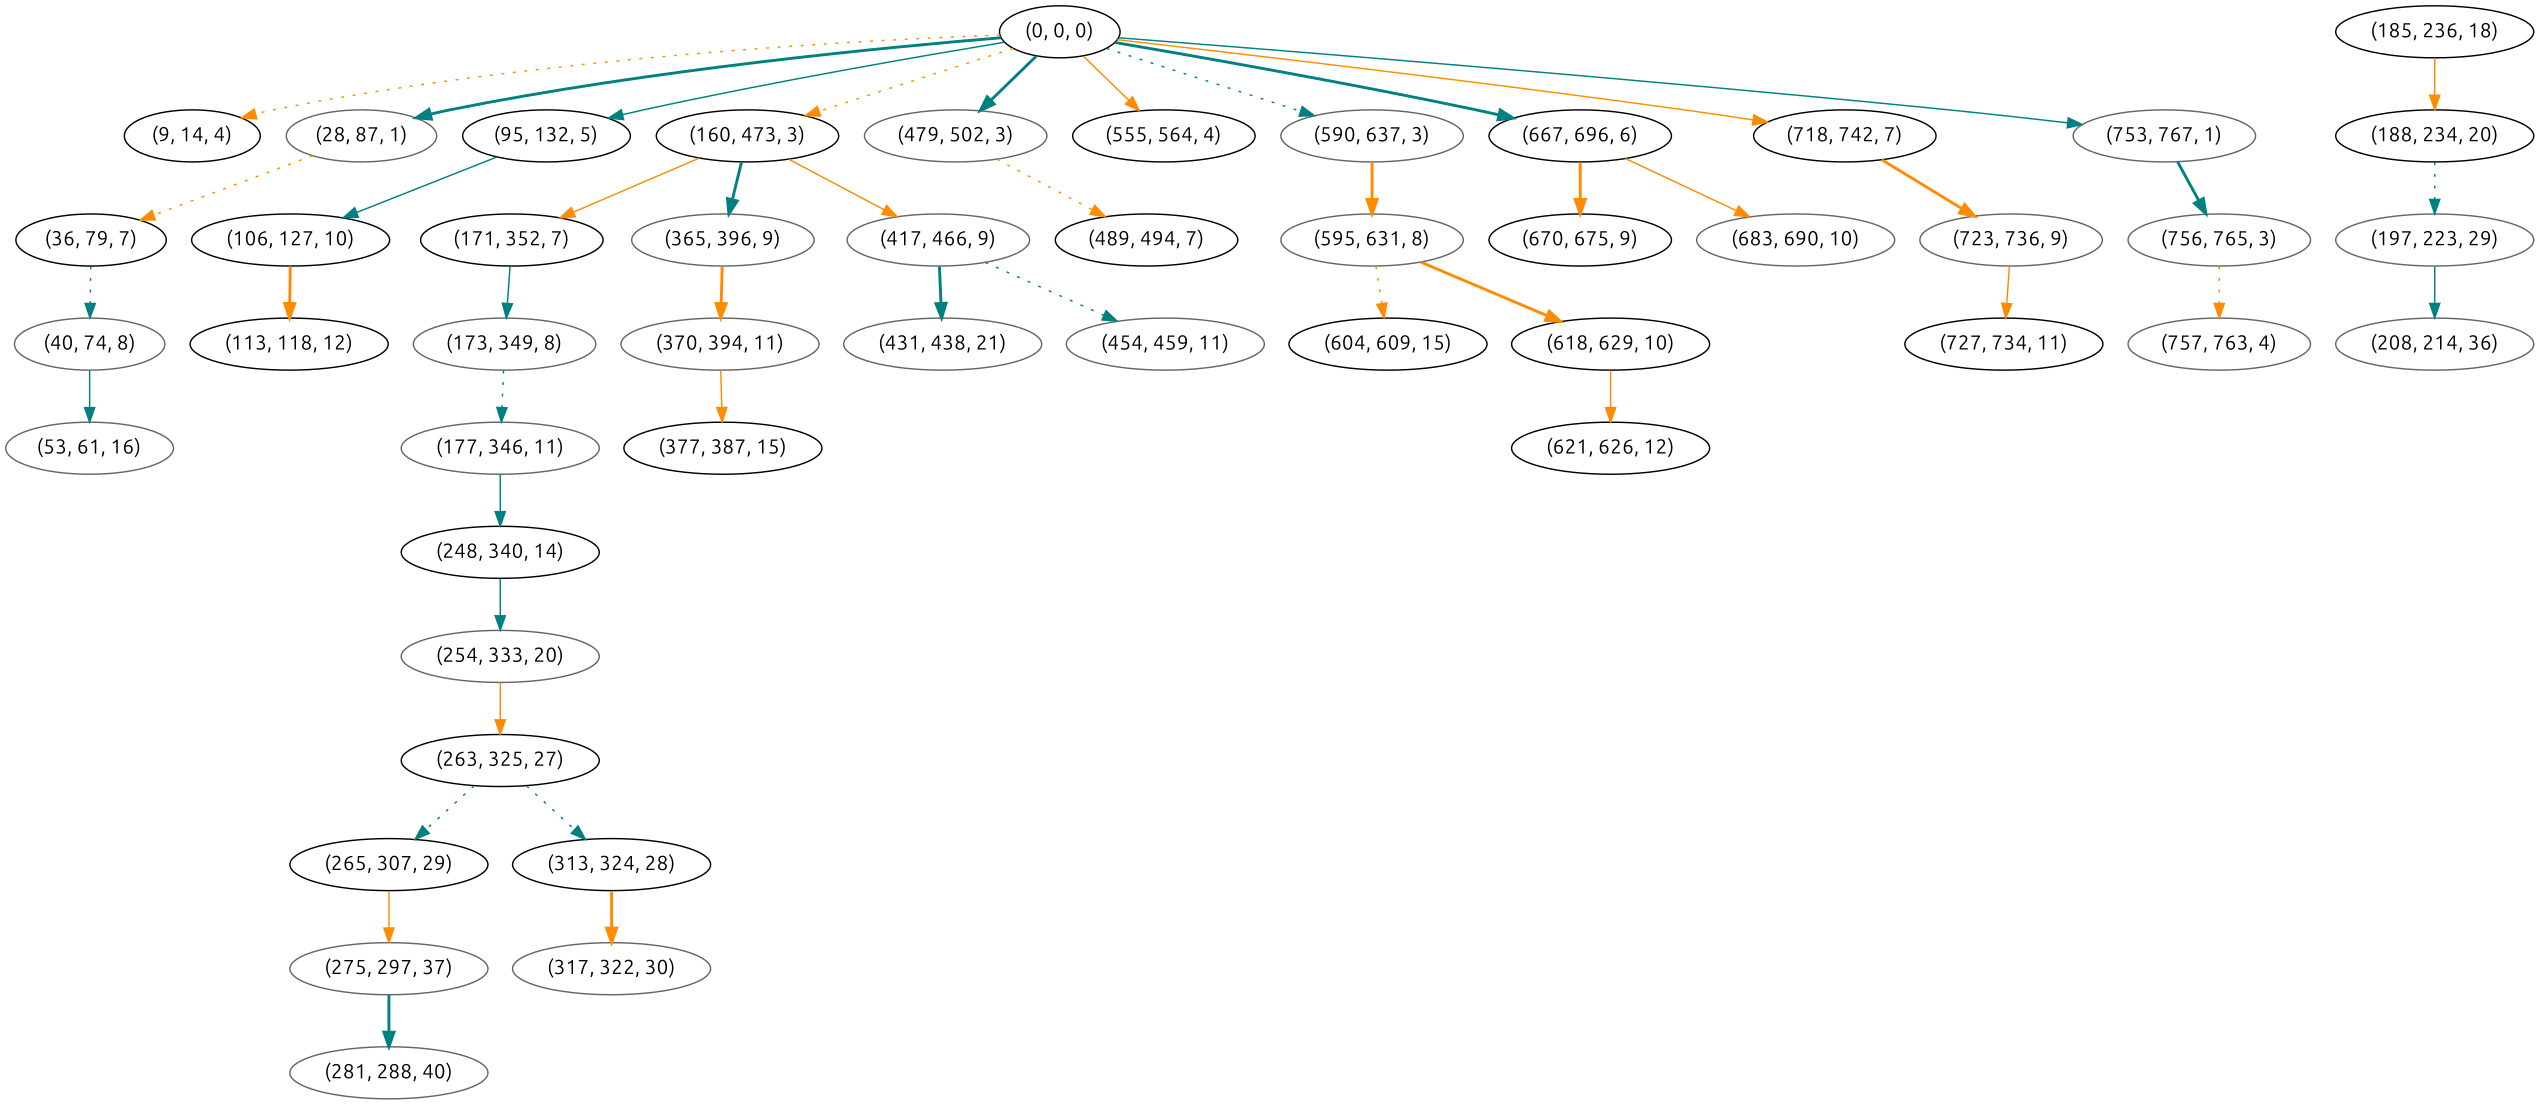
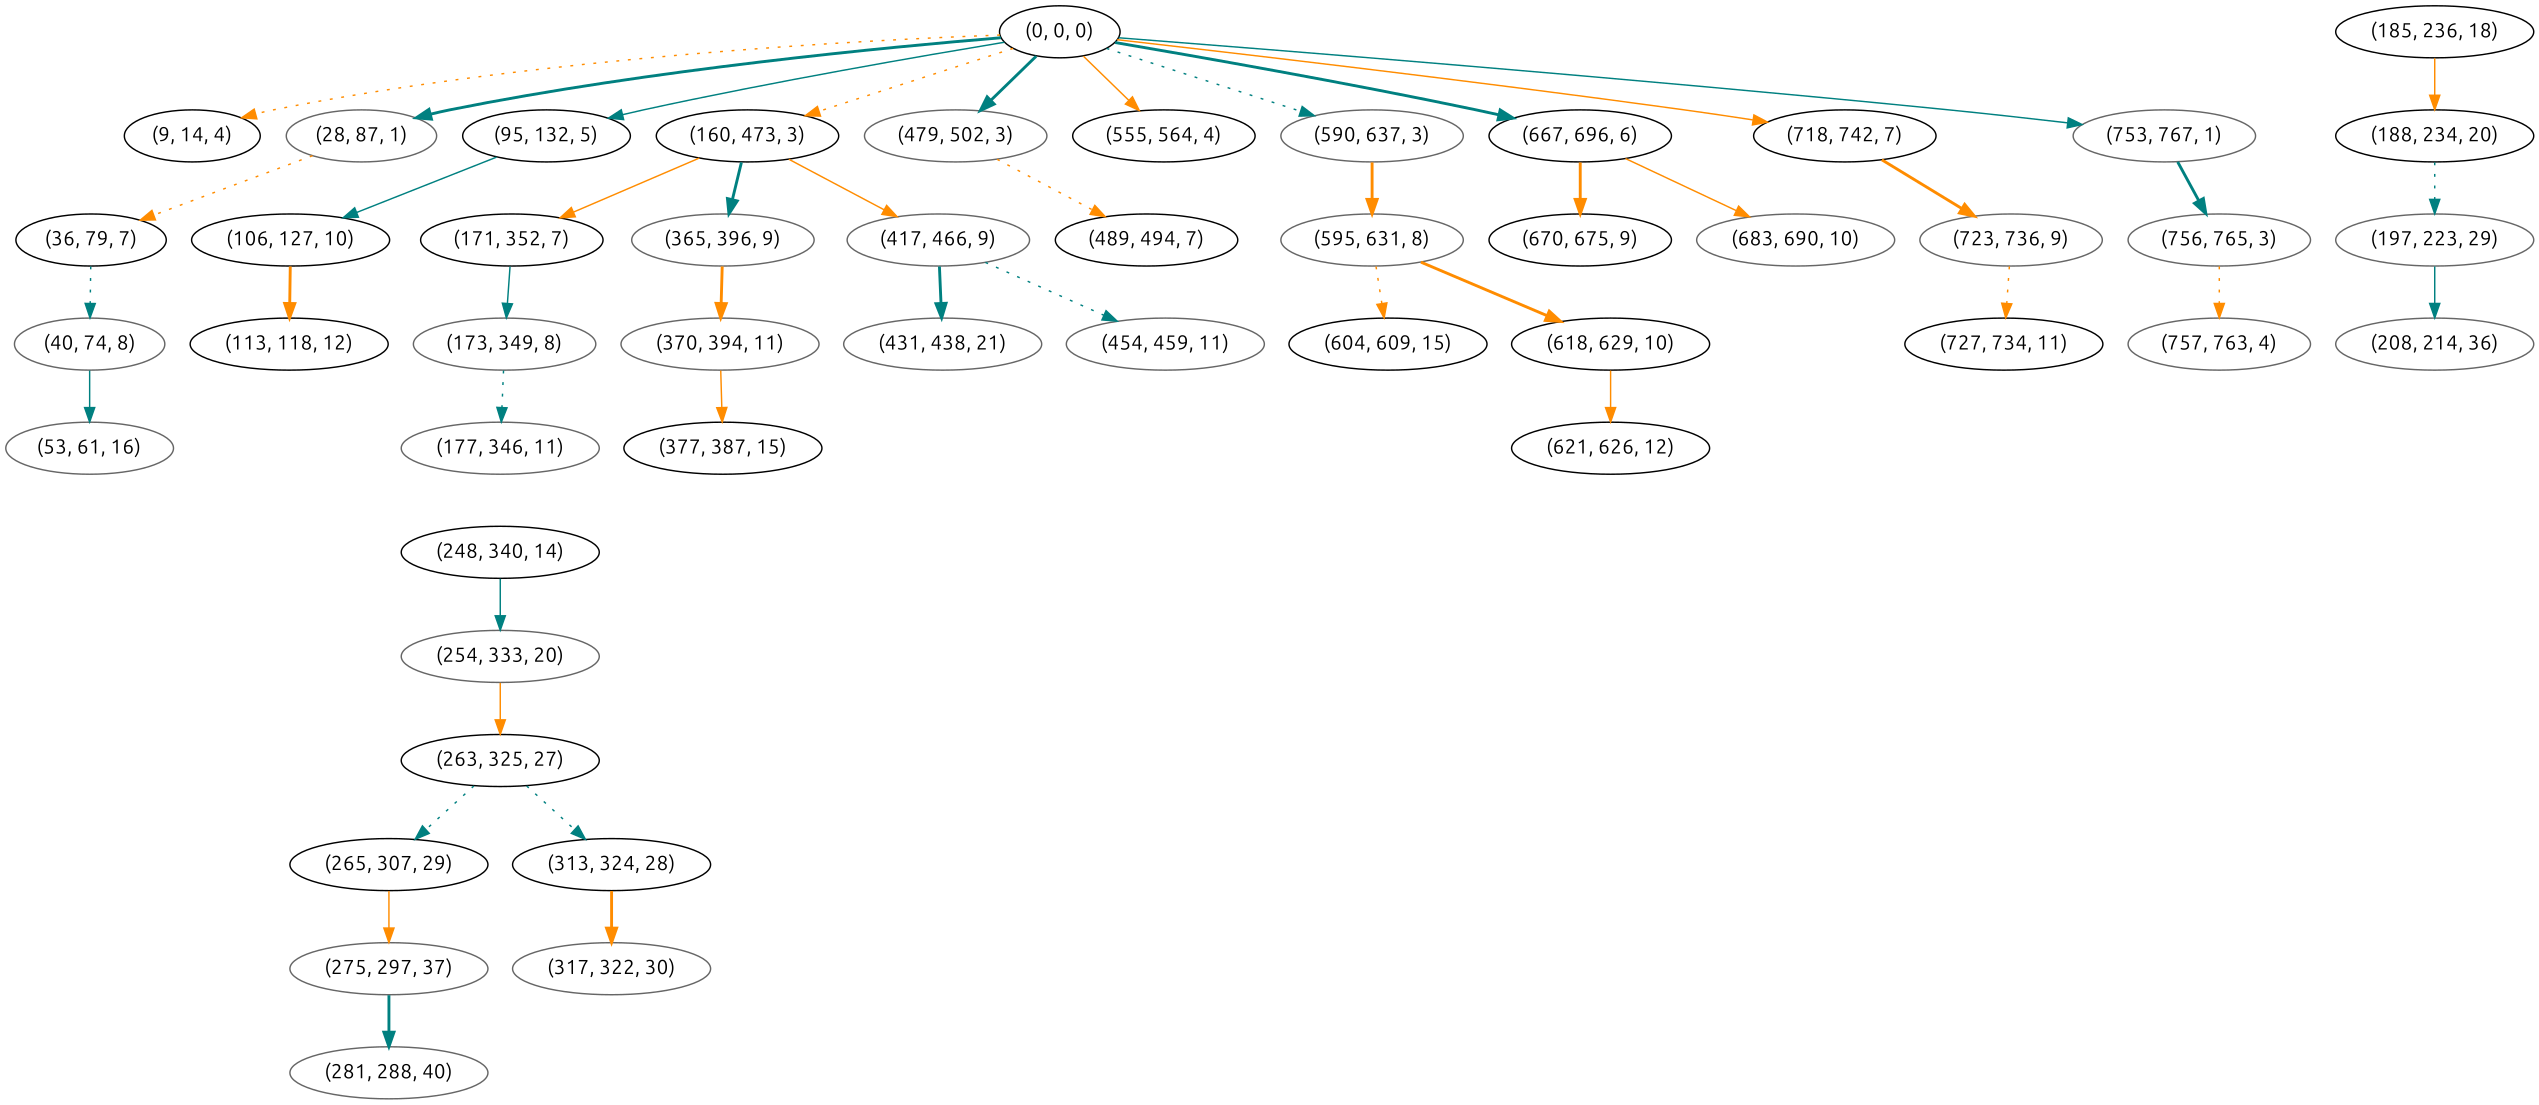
(2008, 285) -> (2008, 285)
(500, 493) -> none
